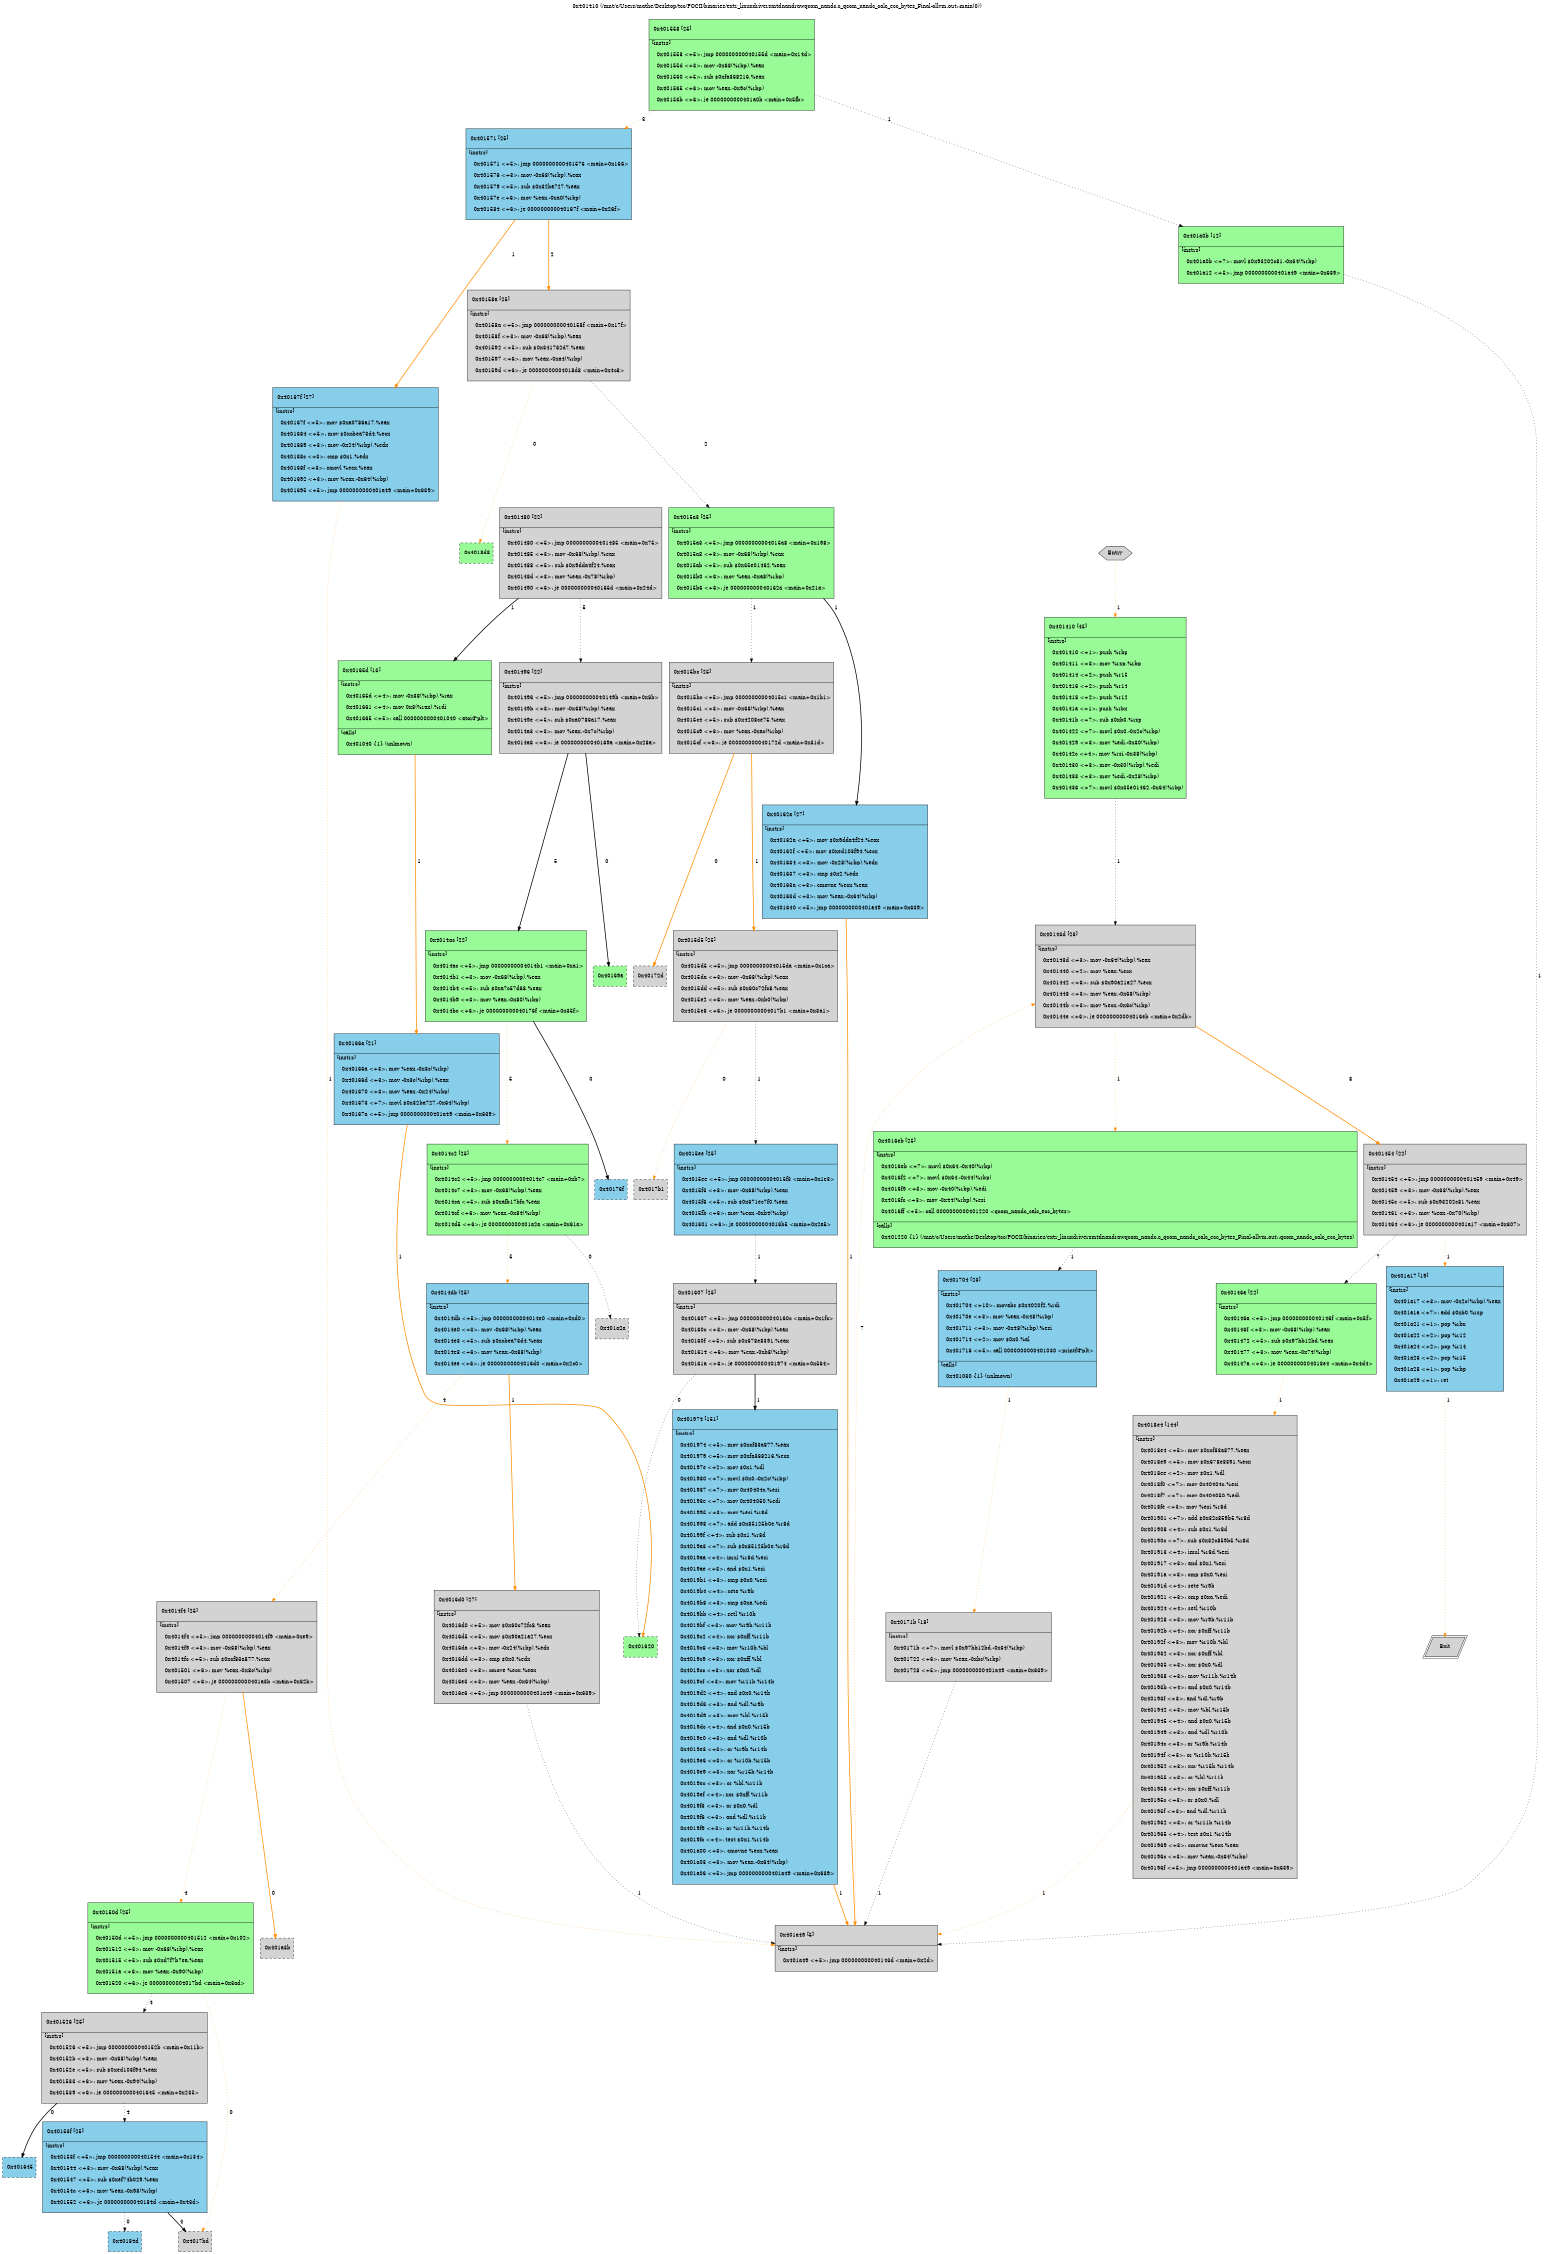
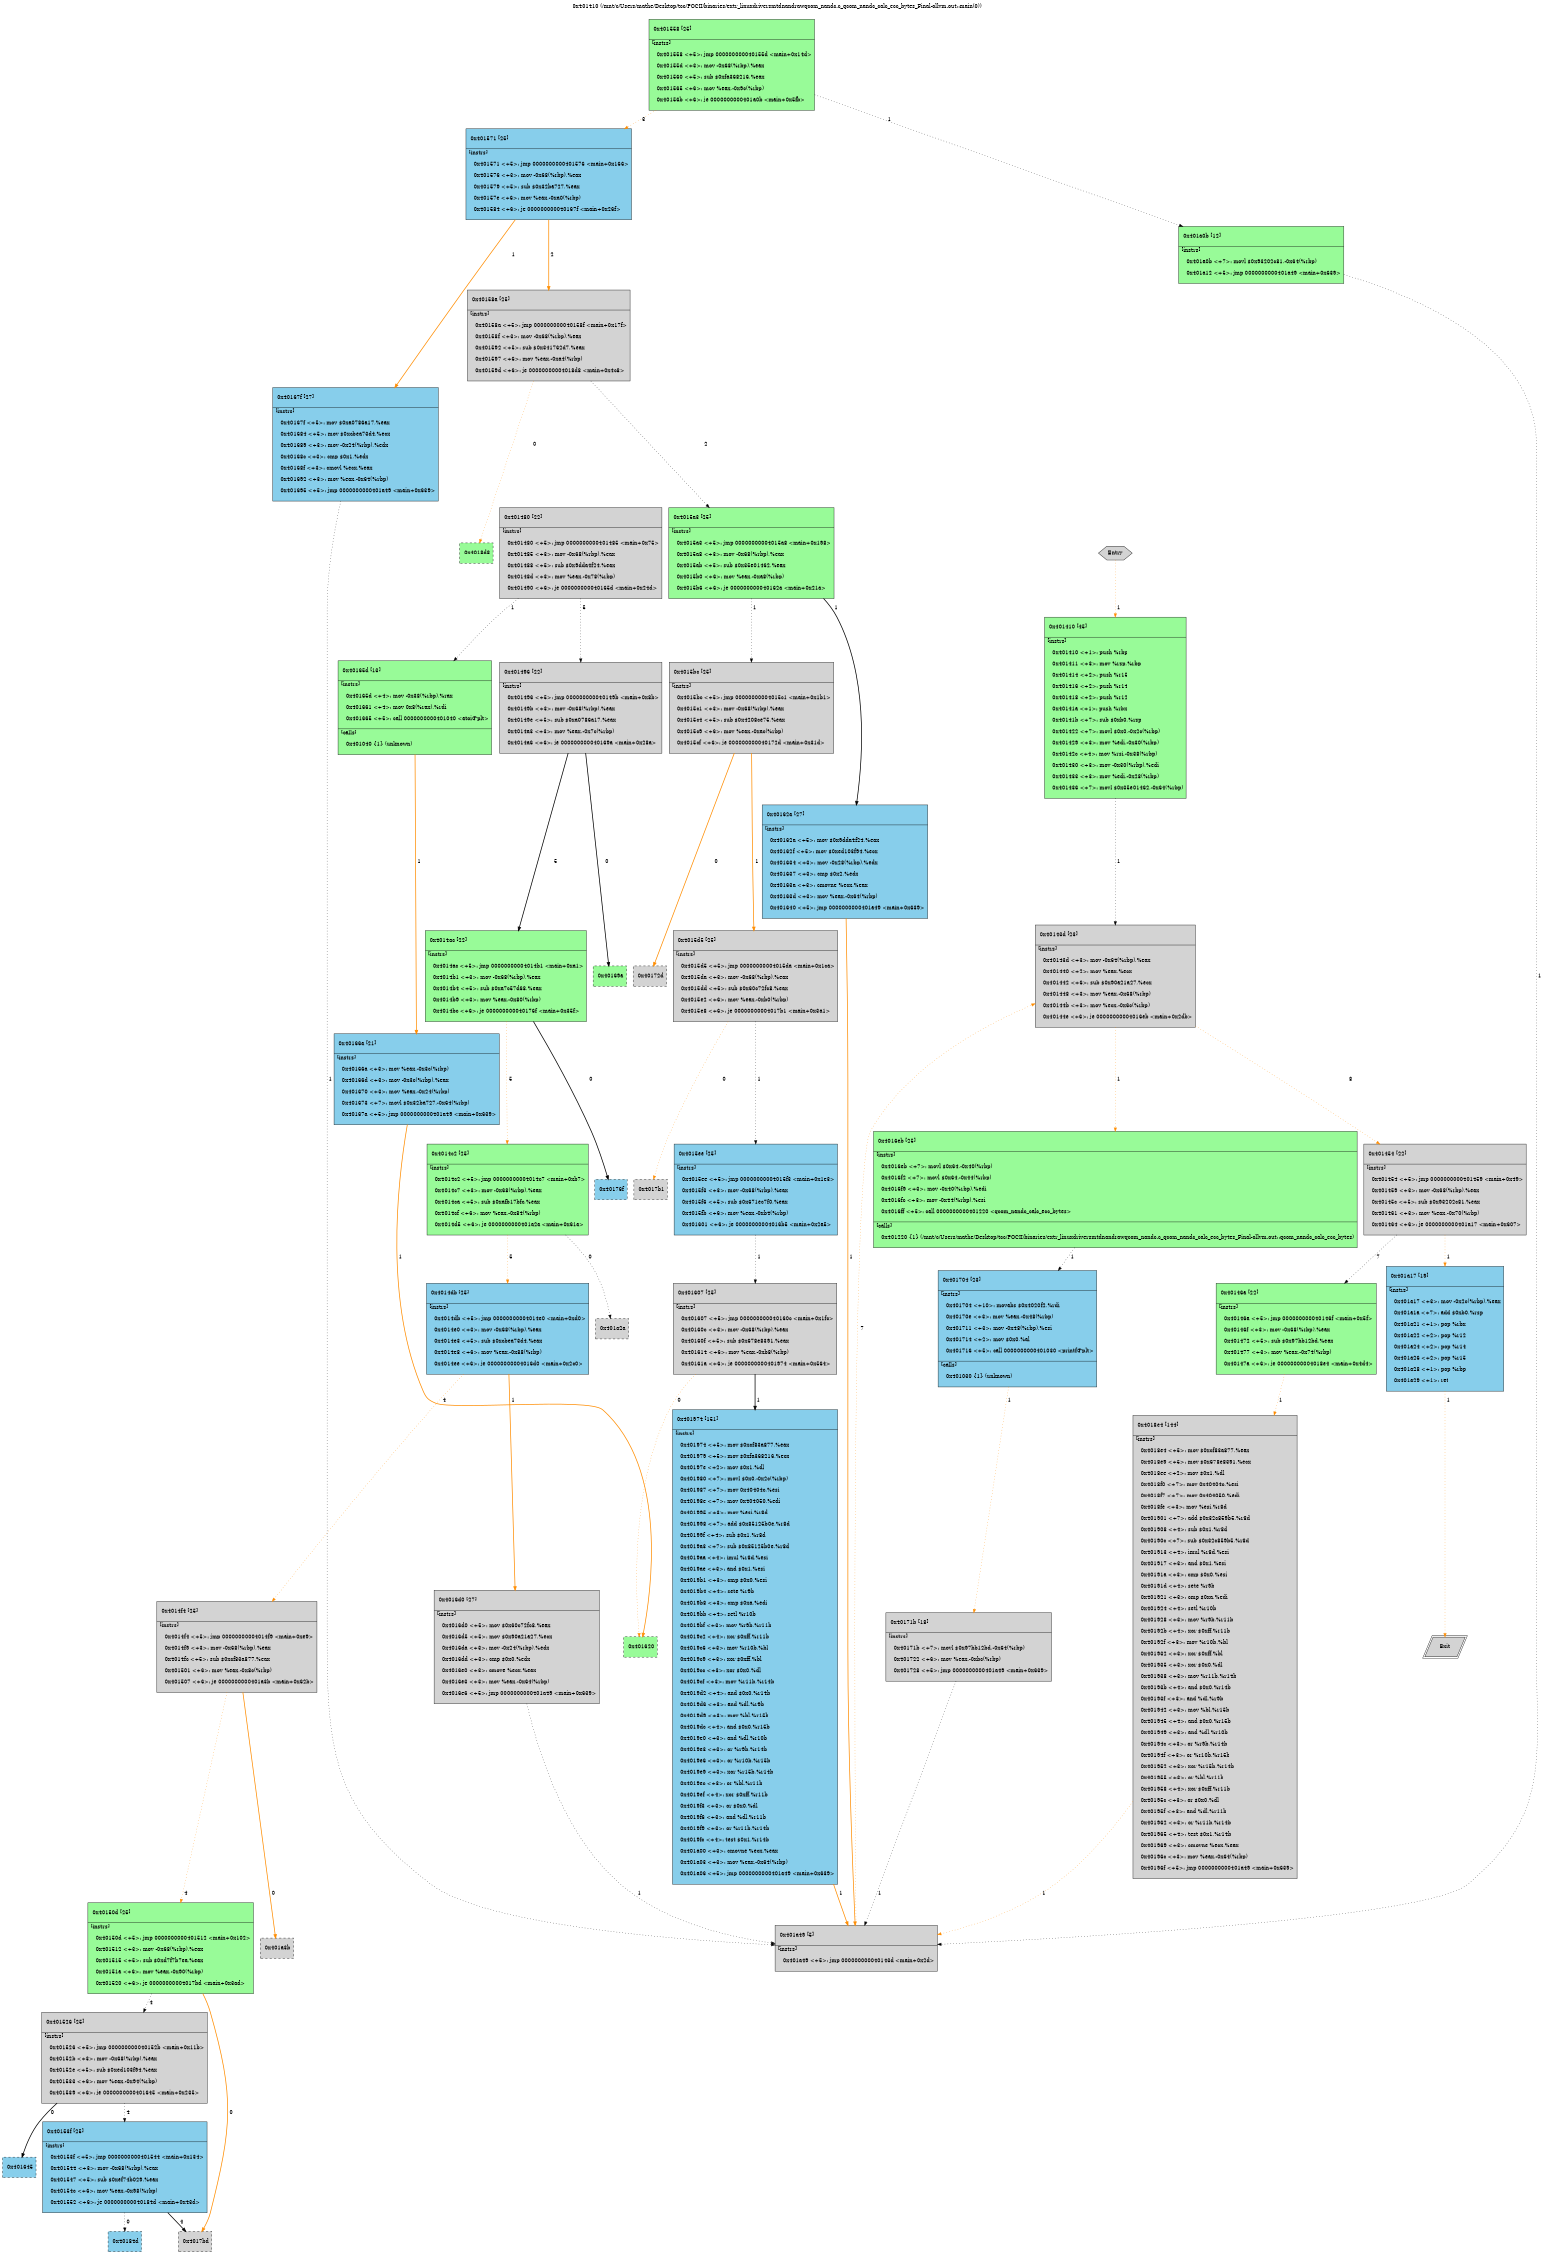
(486, 627) -> (486, 627)
(1287, 1083) -> (1287, 1083)
(327, 1384) -> (327, 1384)
(643, 1497) -> (643, 1497)
(228, 2111) -> (228, 2111)
